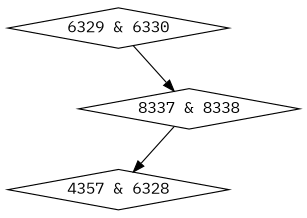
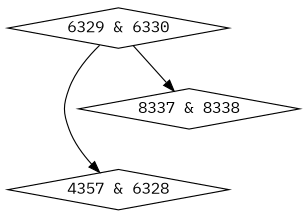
(158, 145) -> (65, 103)
